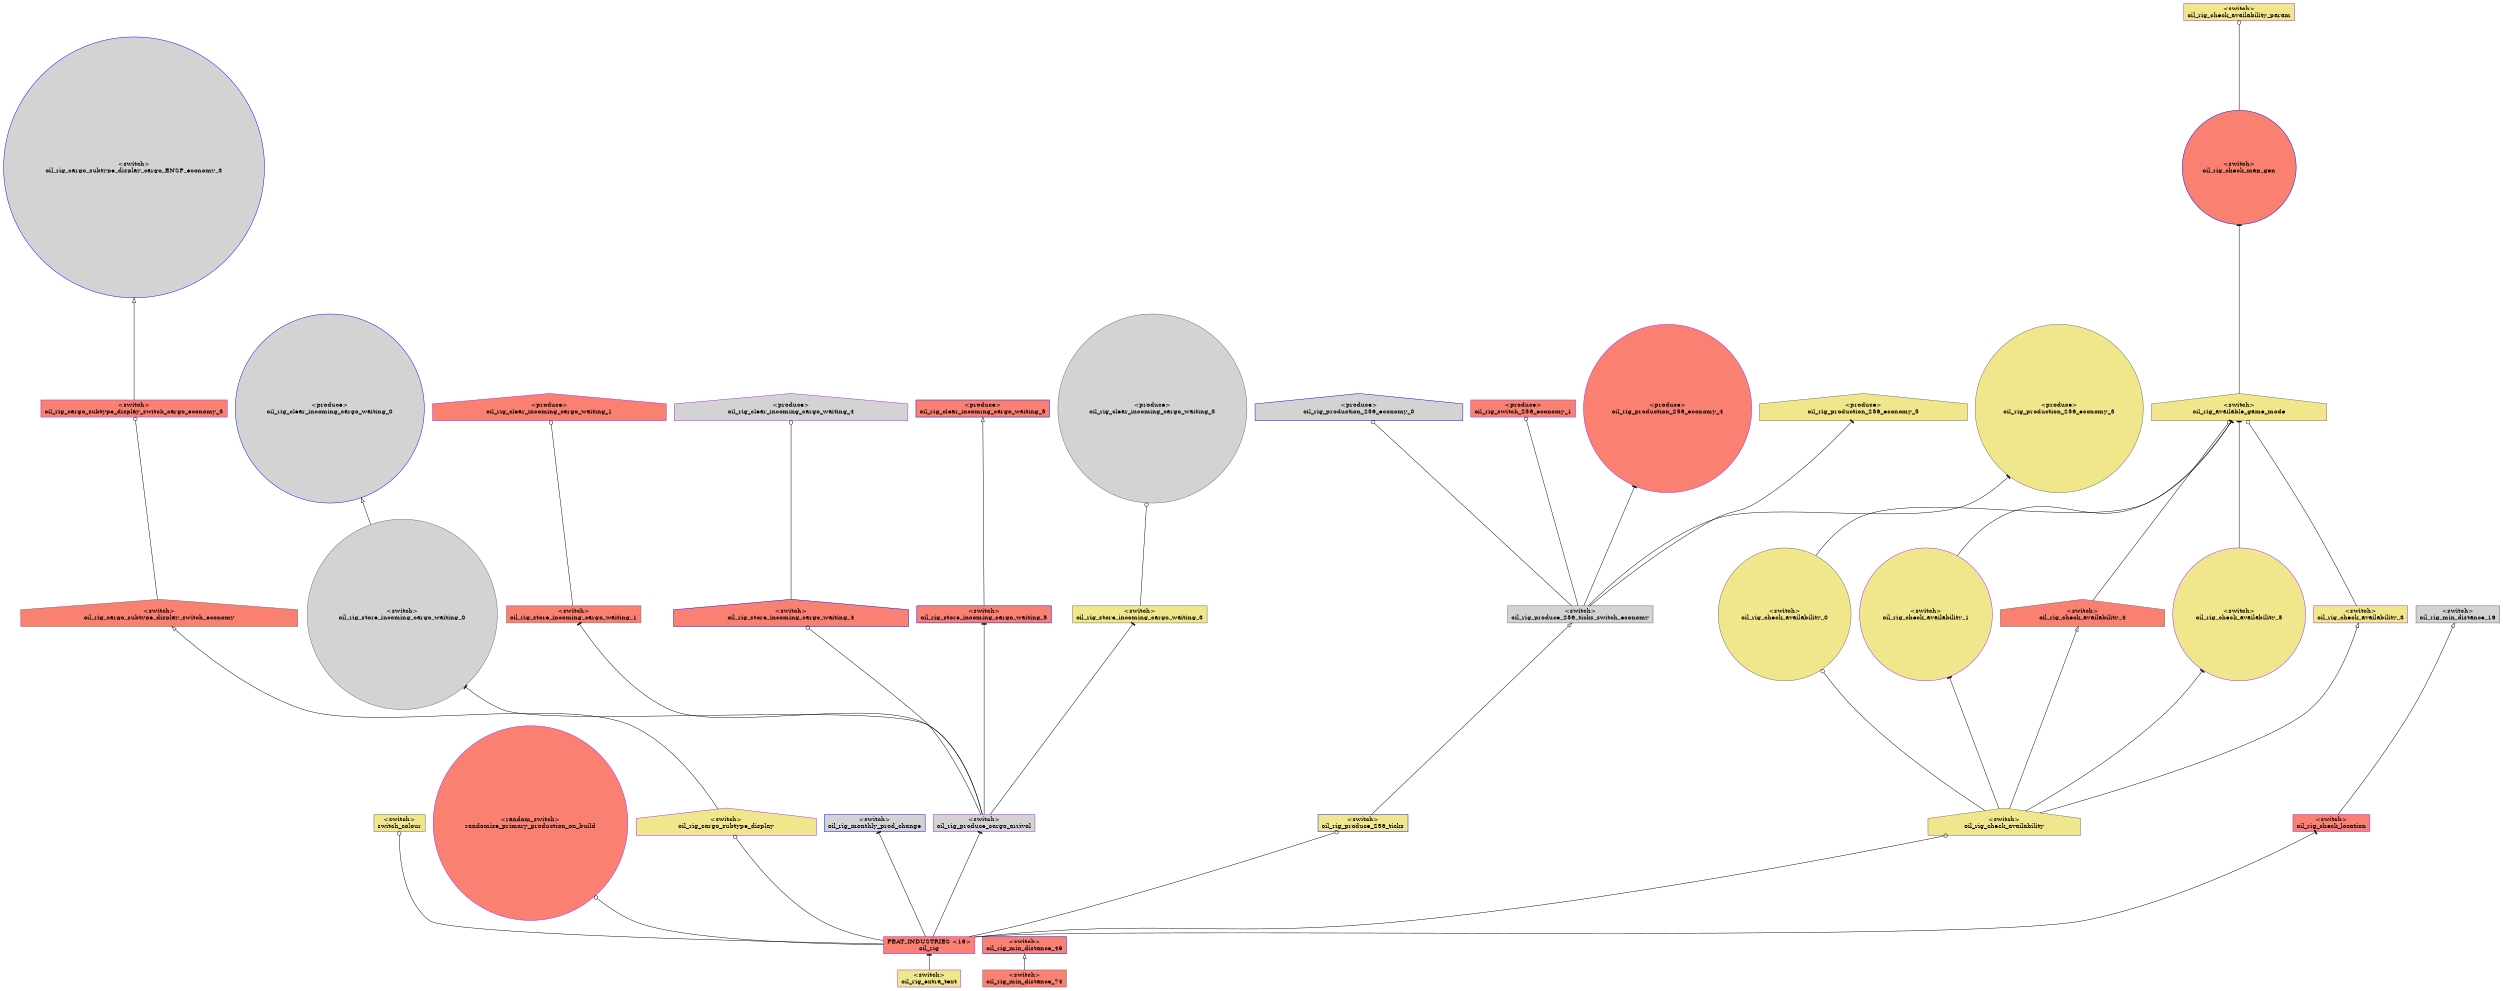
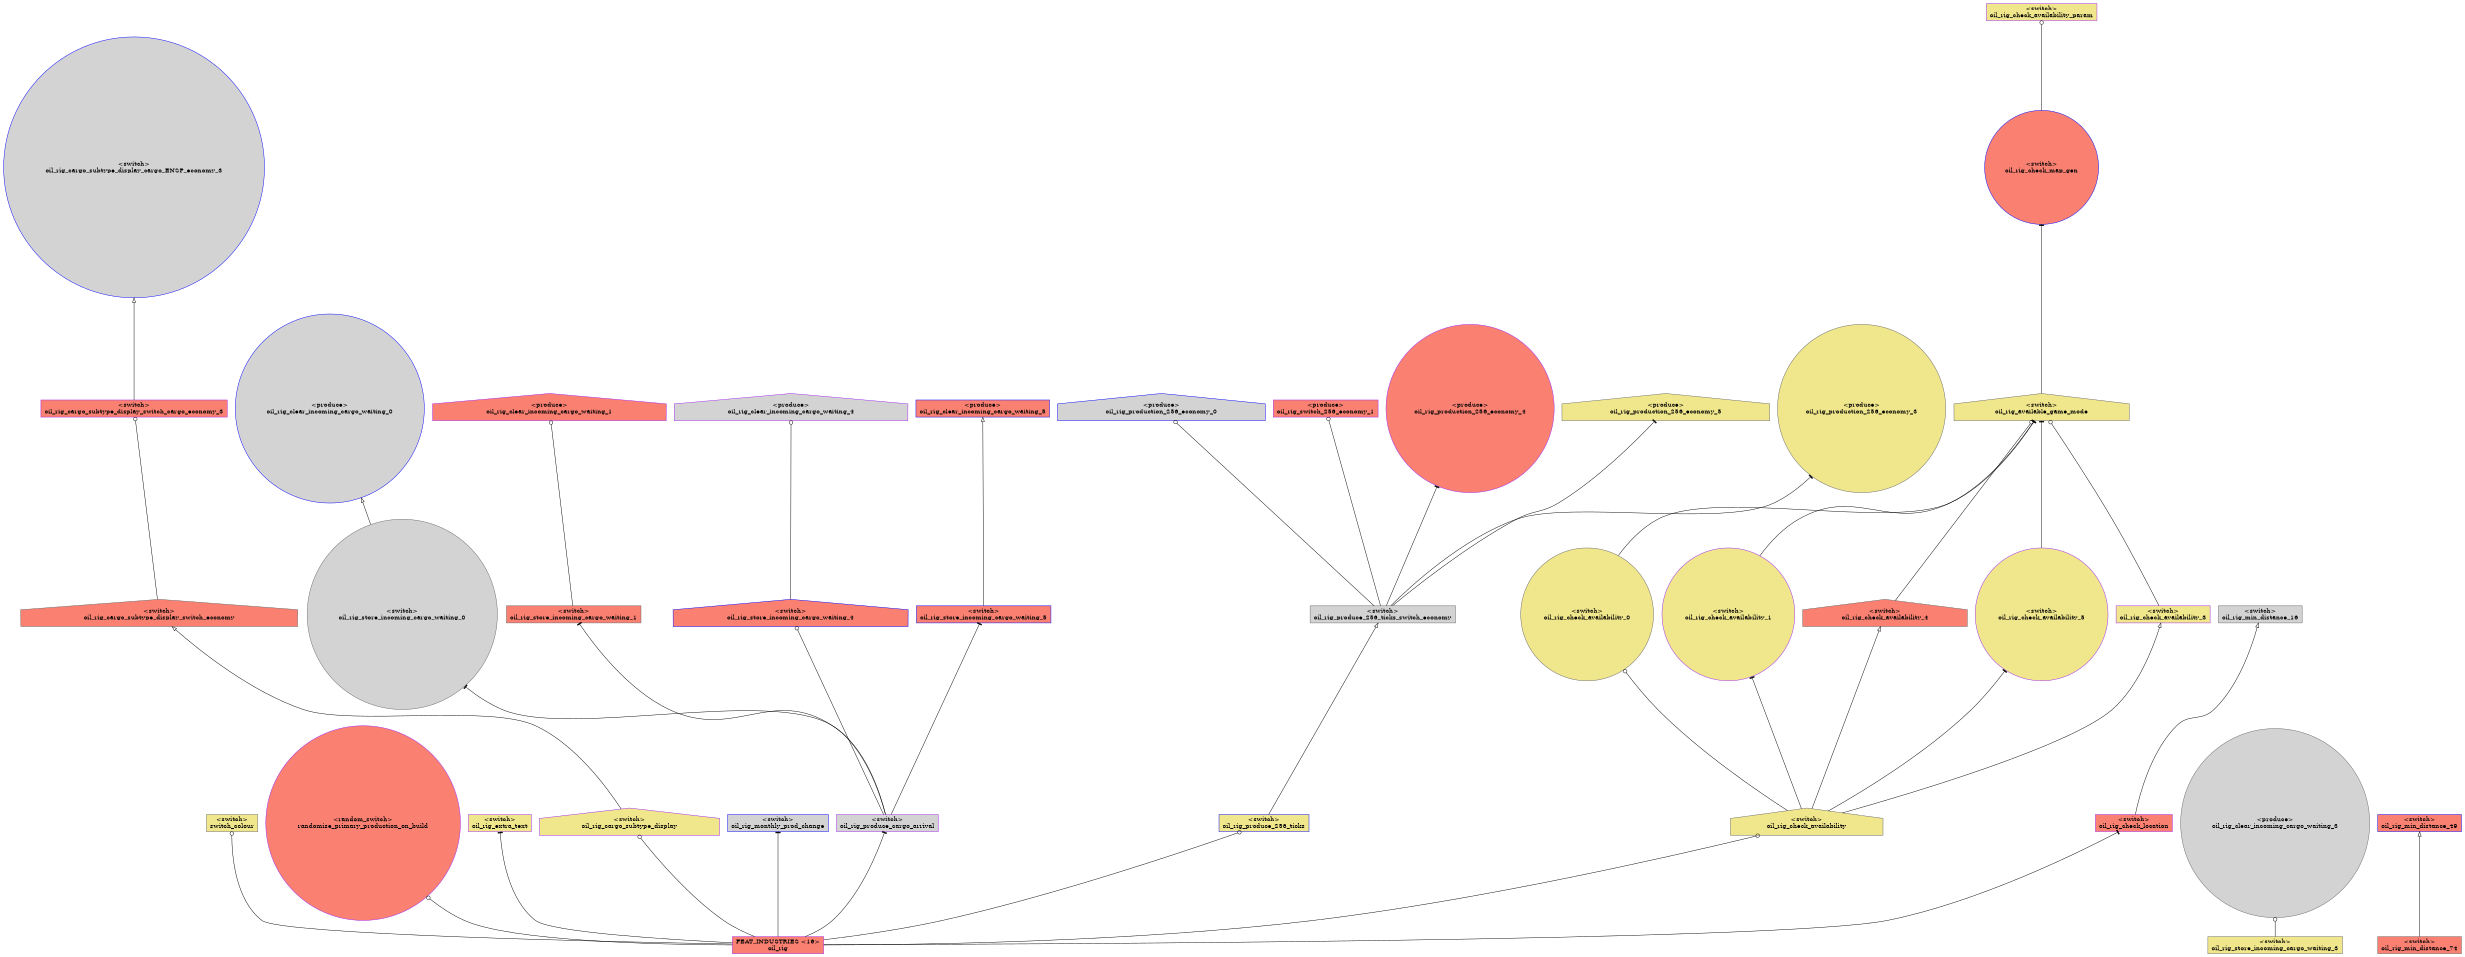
(1061, 720) -> none
(929, 963) -> (585, 932)
